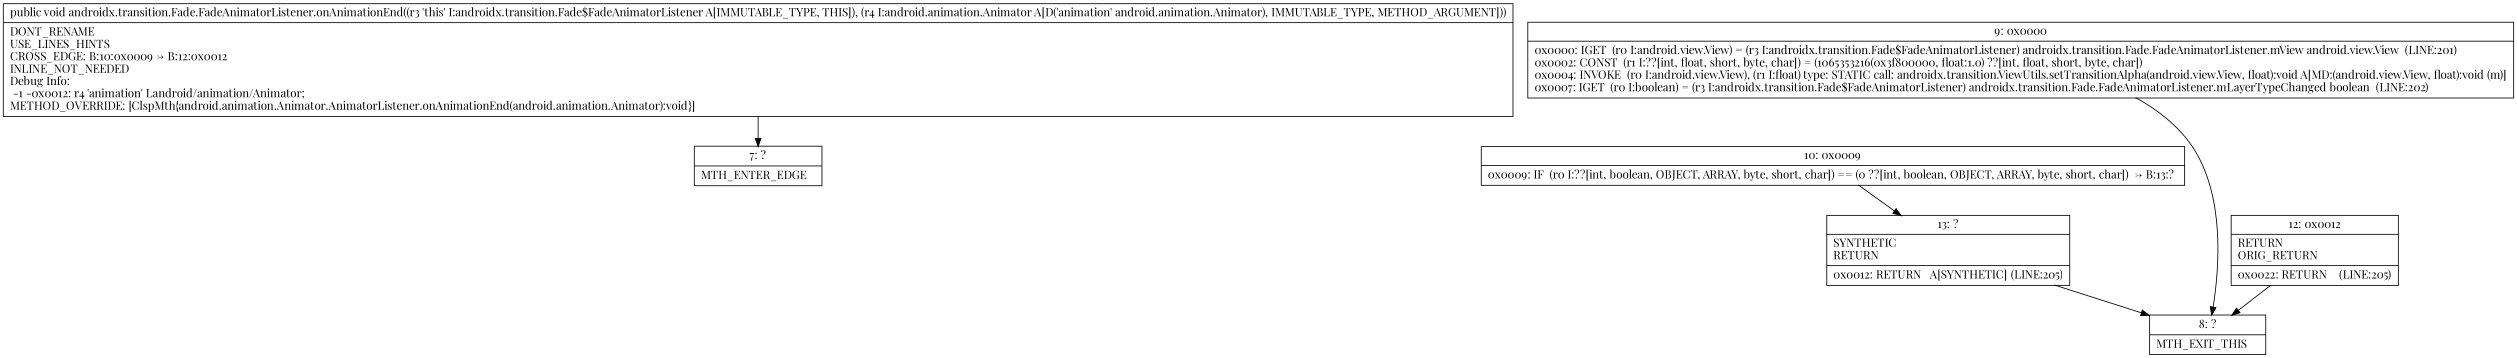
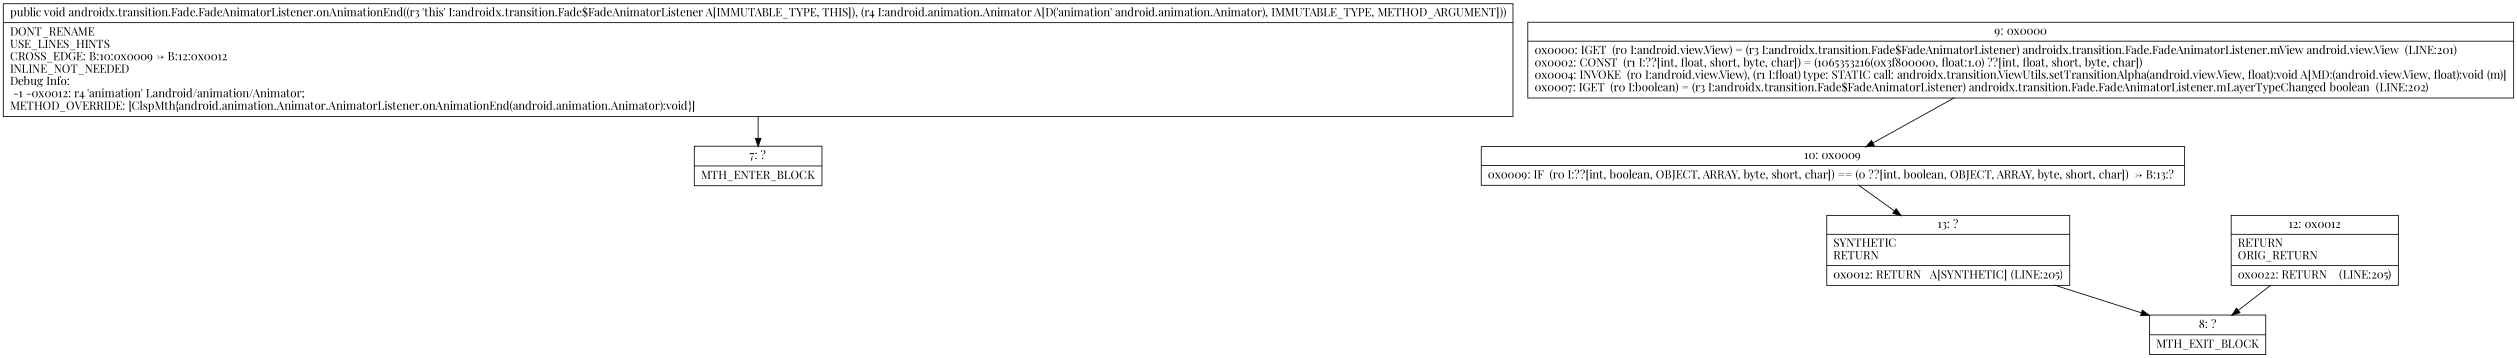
(754, 175) -> (758, 175)
(2210, 187) -> (1914, 120)
(2202, 344) -> (2208, 344)
